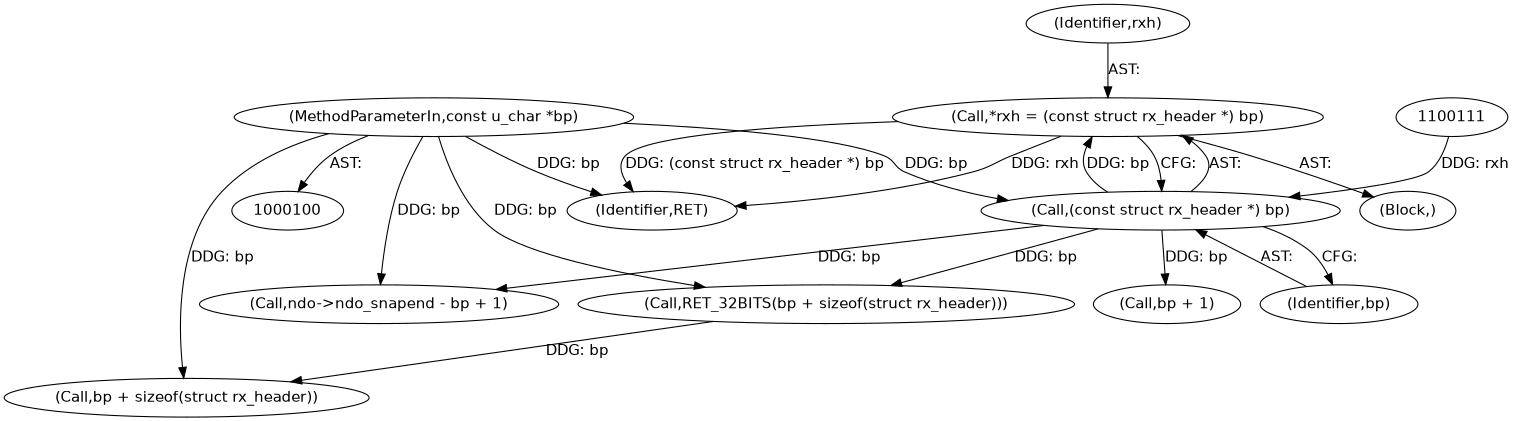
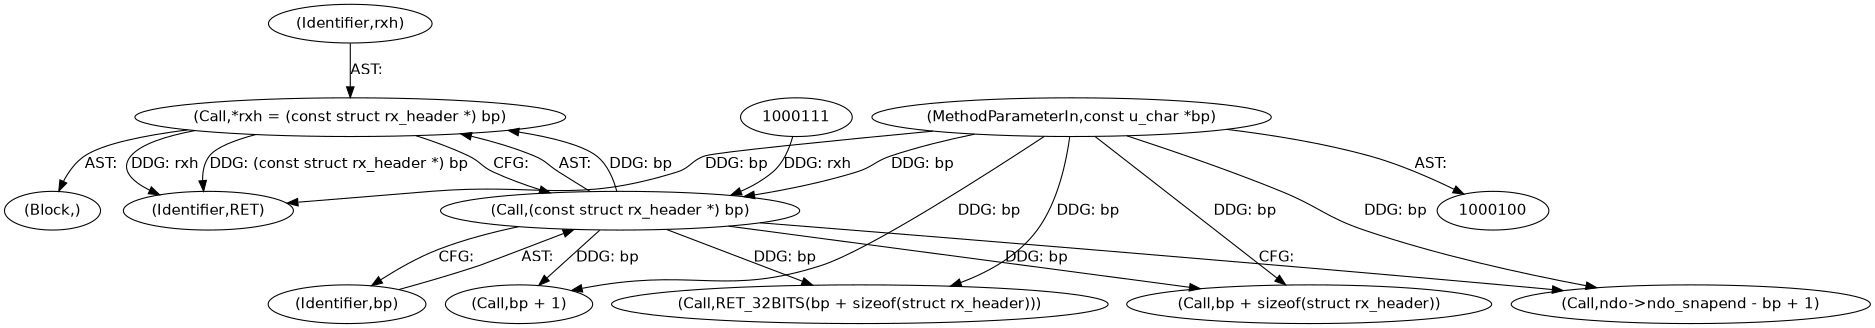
(1452, 117) -> (796, 117)
(849, 257) -> (1279, 257)
none -> (829, 262)
(507, 351) -> (959, 257)
